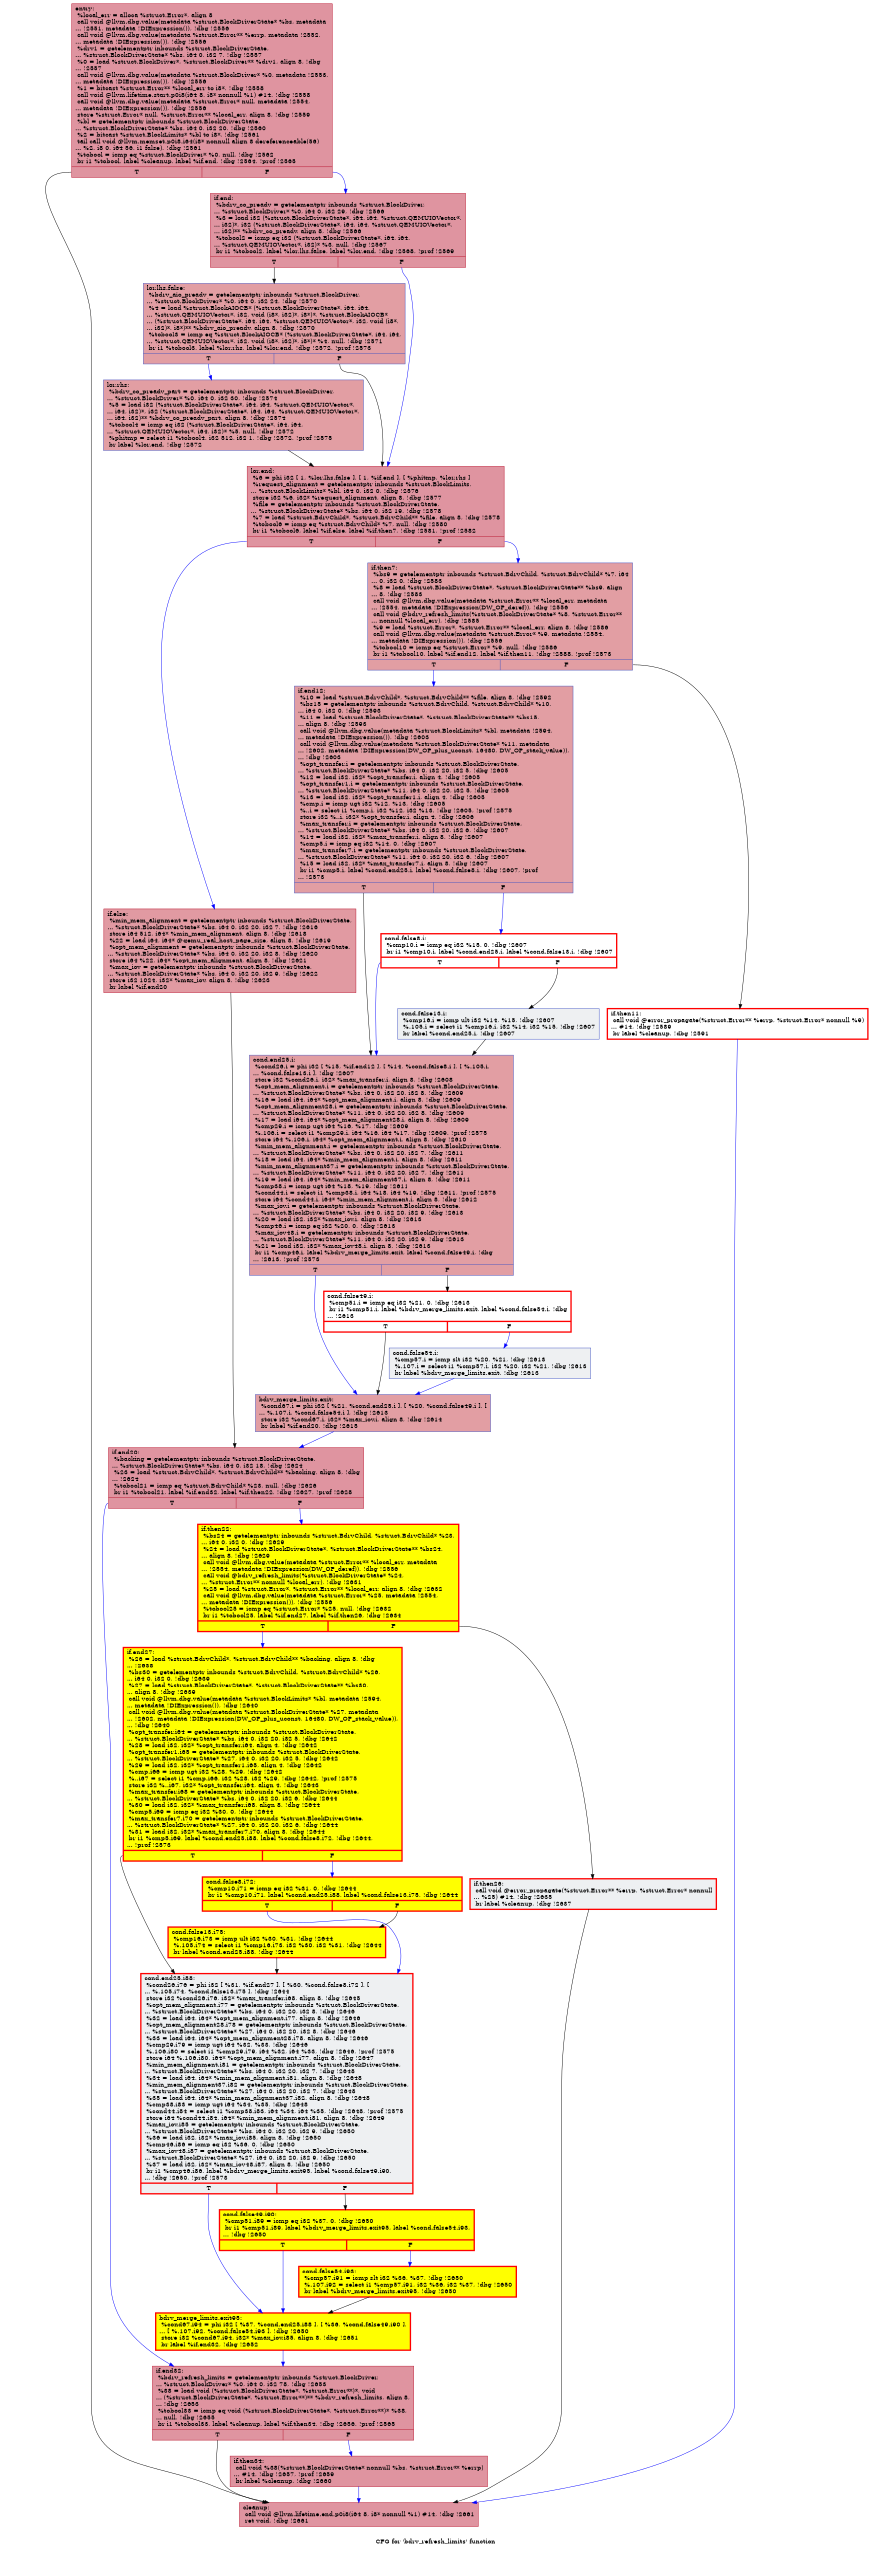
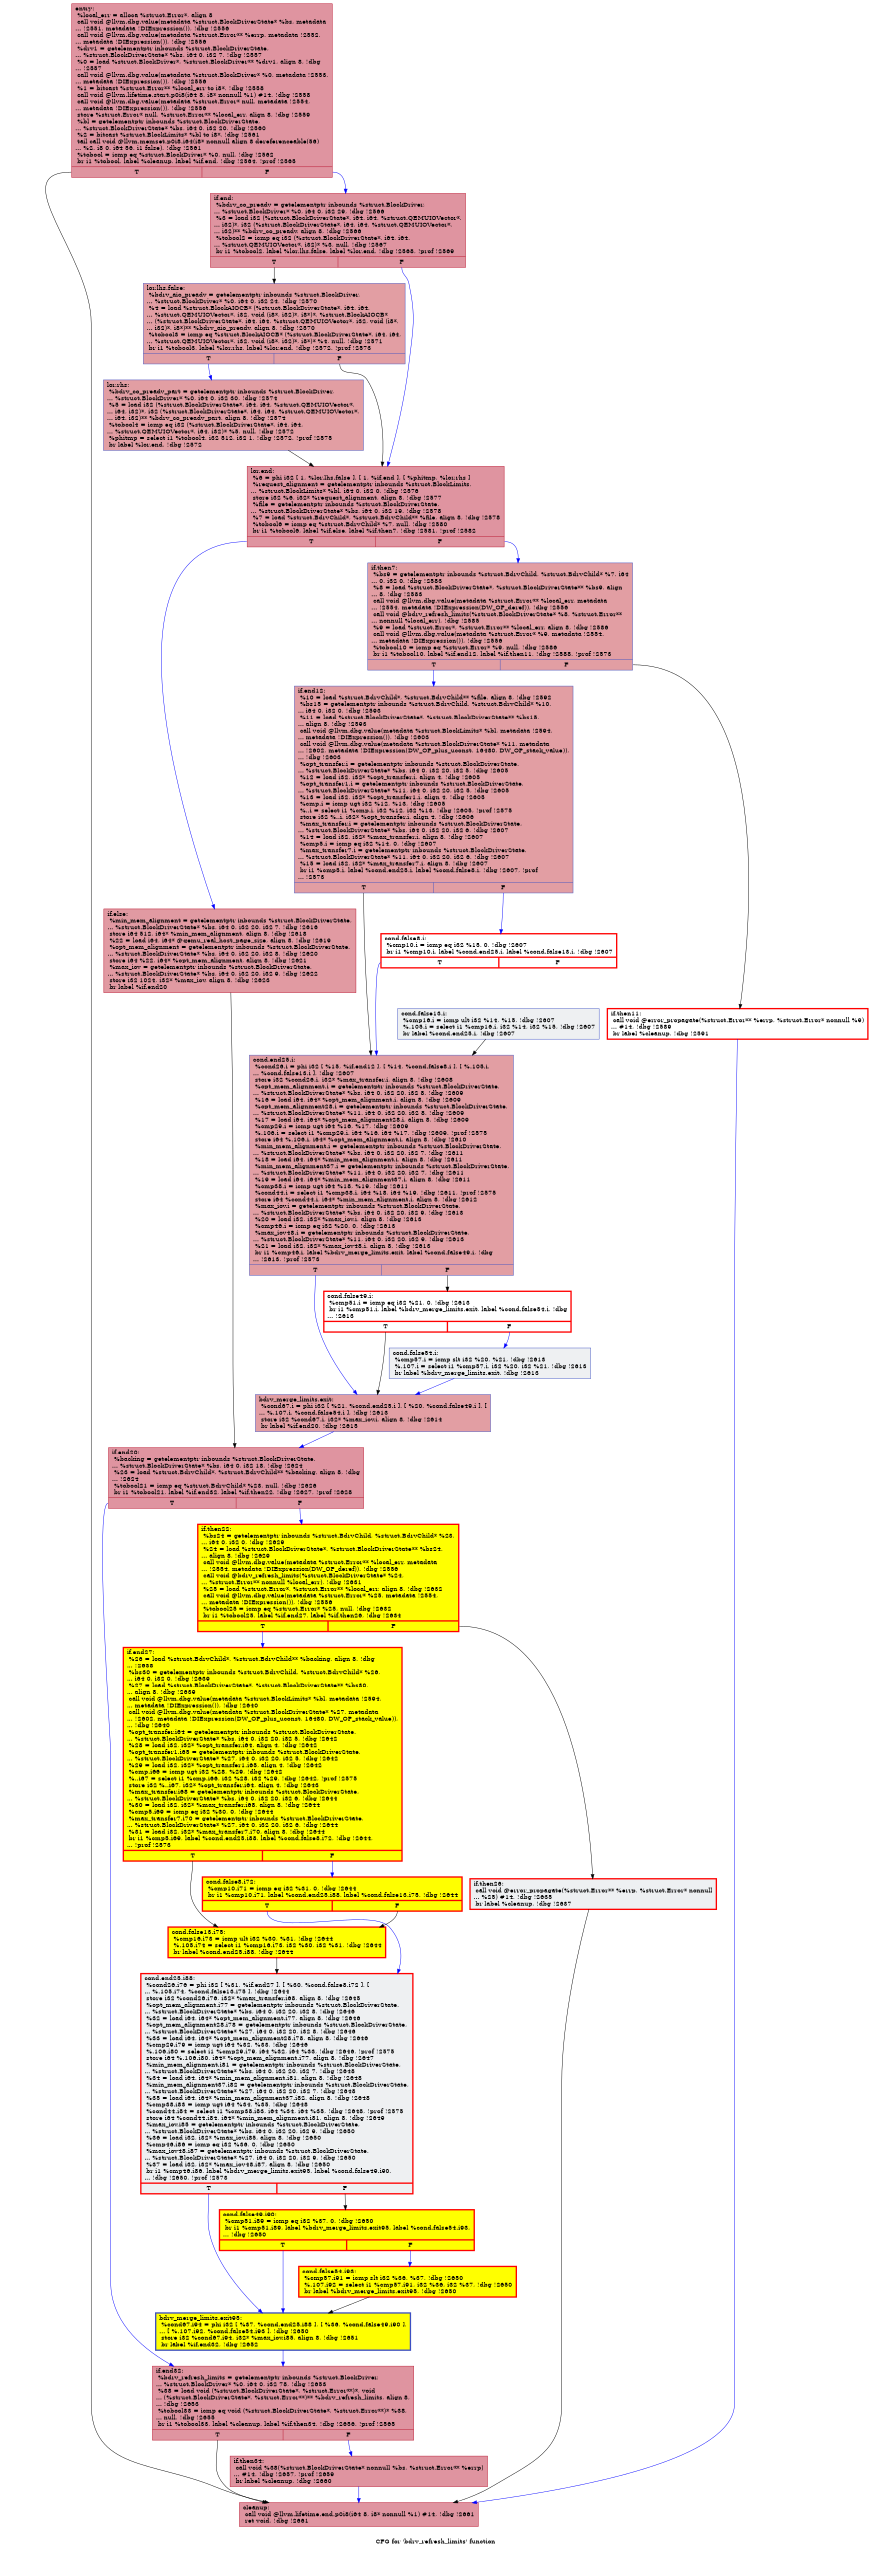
(550, 990) -> none
(142, 1915) -> (191, 1897)
(283, 2332) -> (283, 2332)
